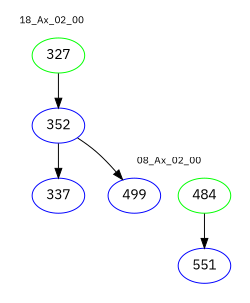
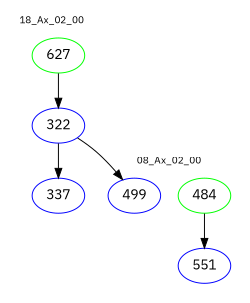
(58, 55) -> (58, 55)
(58, 126) -> (58, 126)
